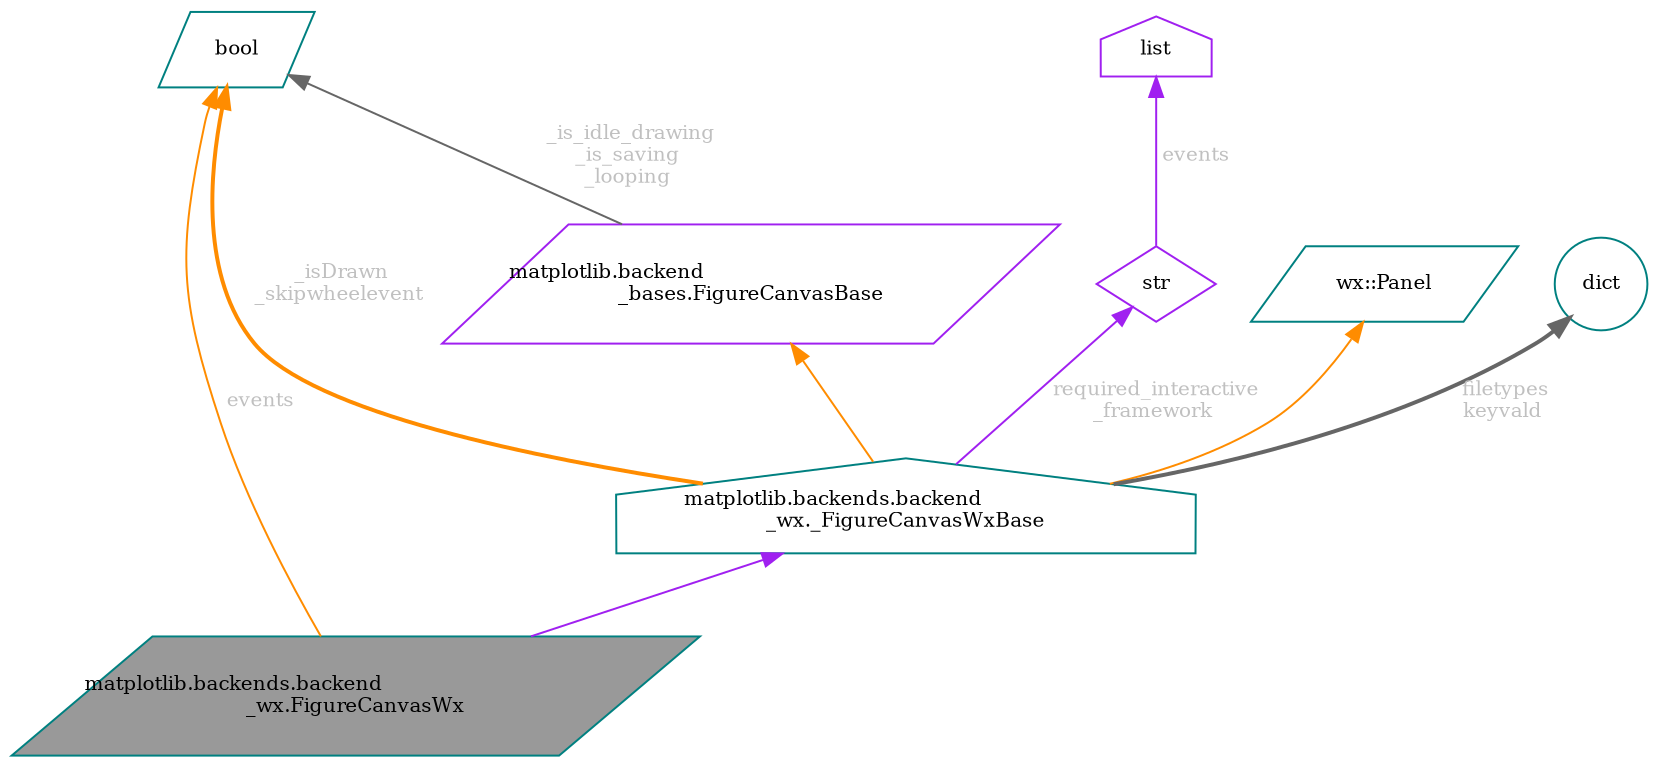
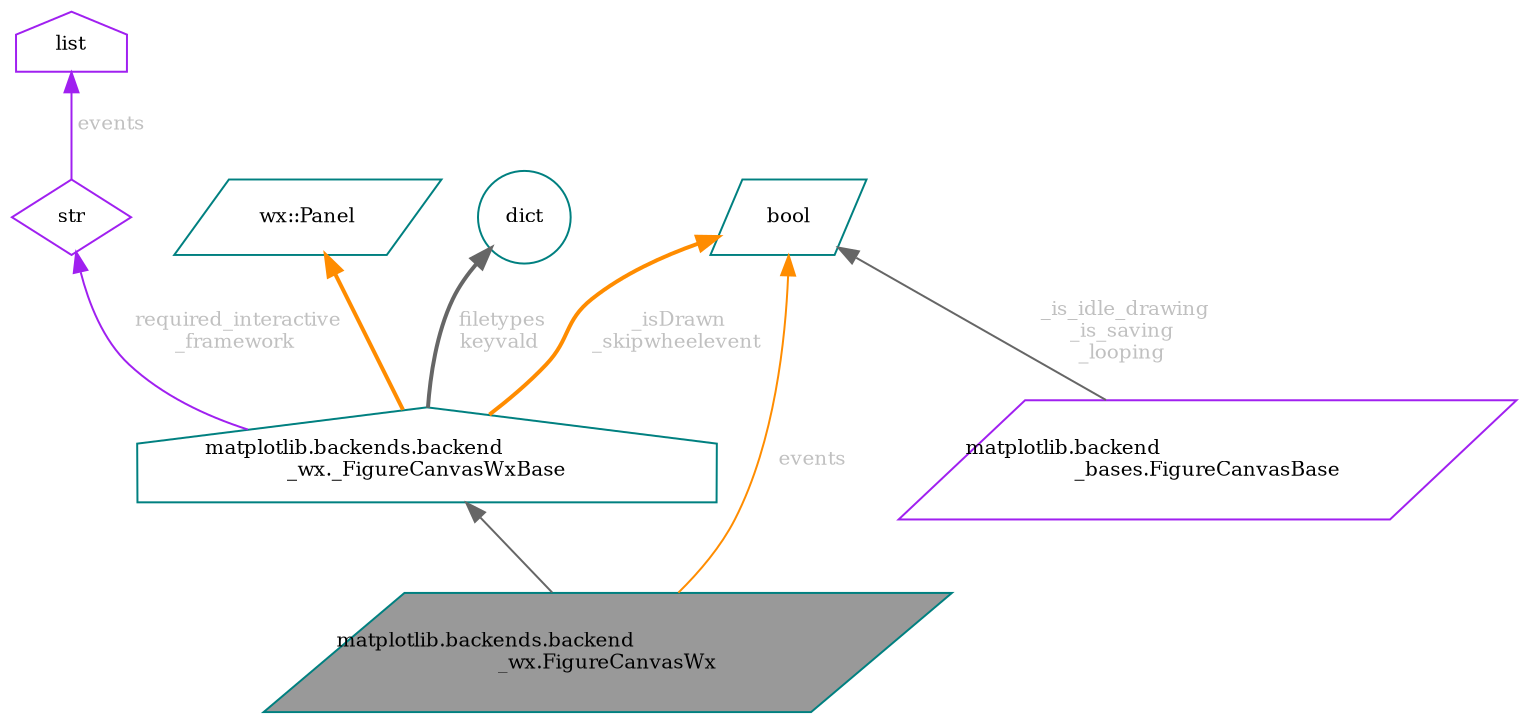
(838, 411) -> none
(1246, 435) -> (369, 342)
(647, 598) -> (516, 555)
